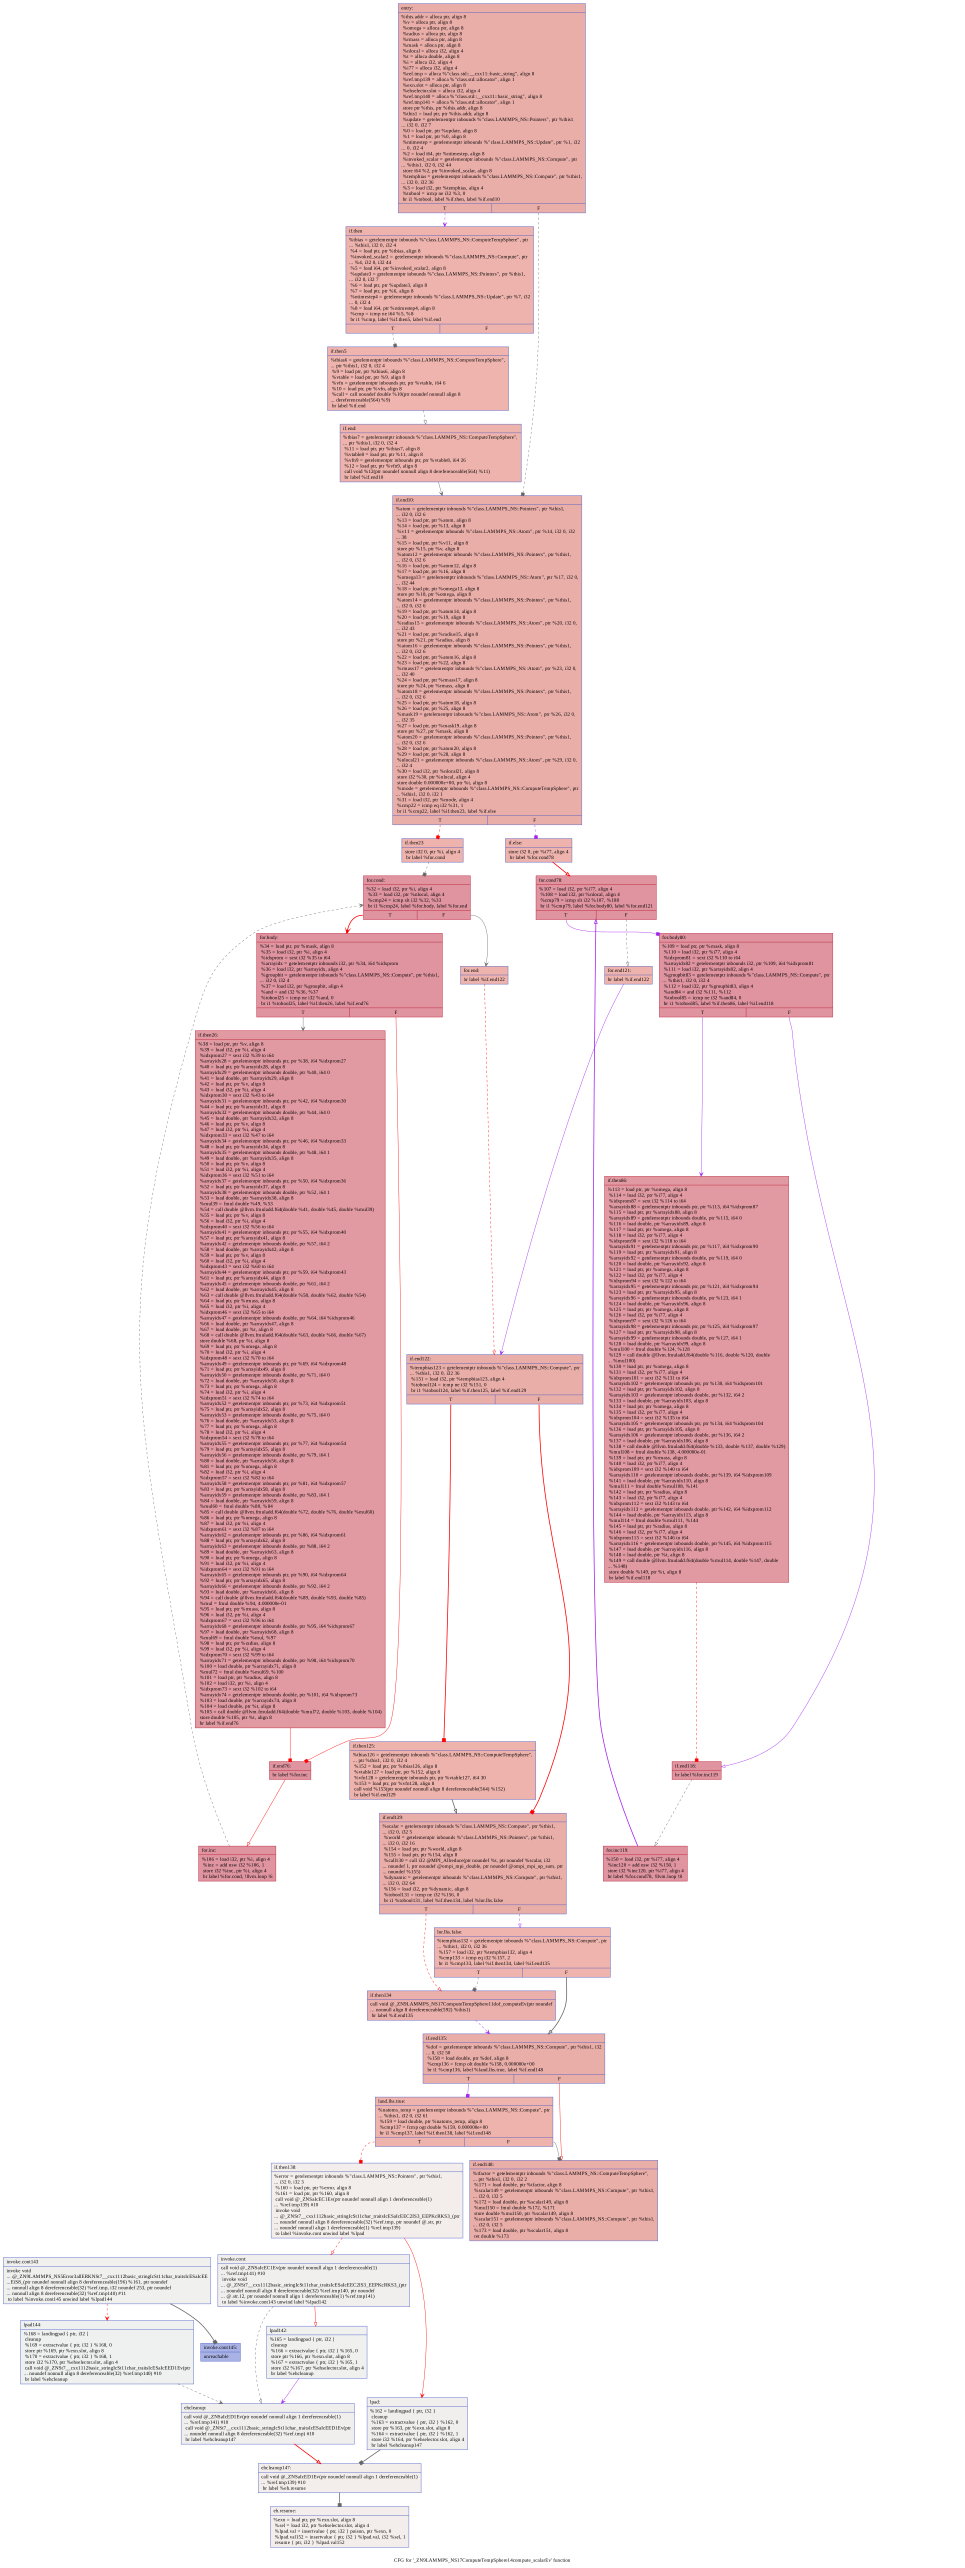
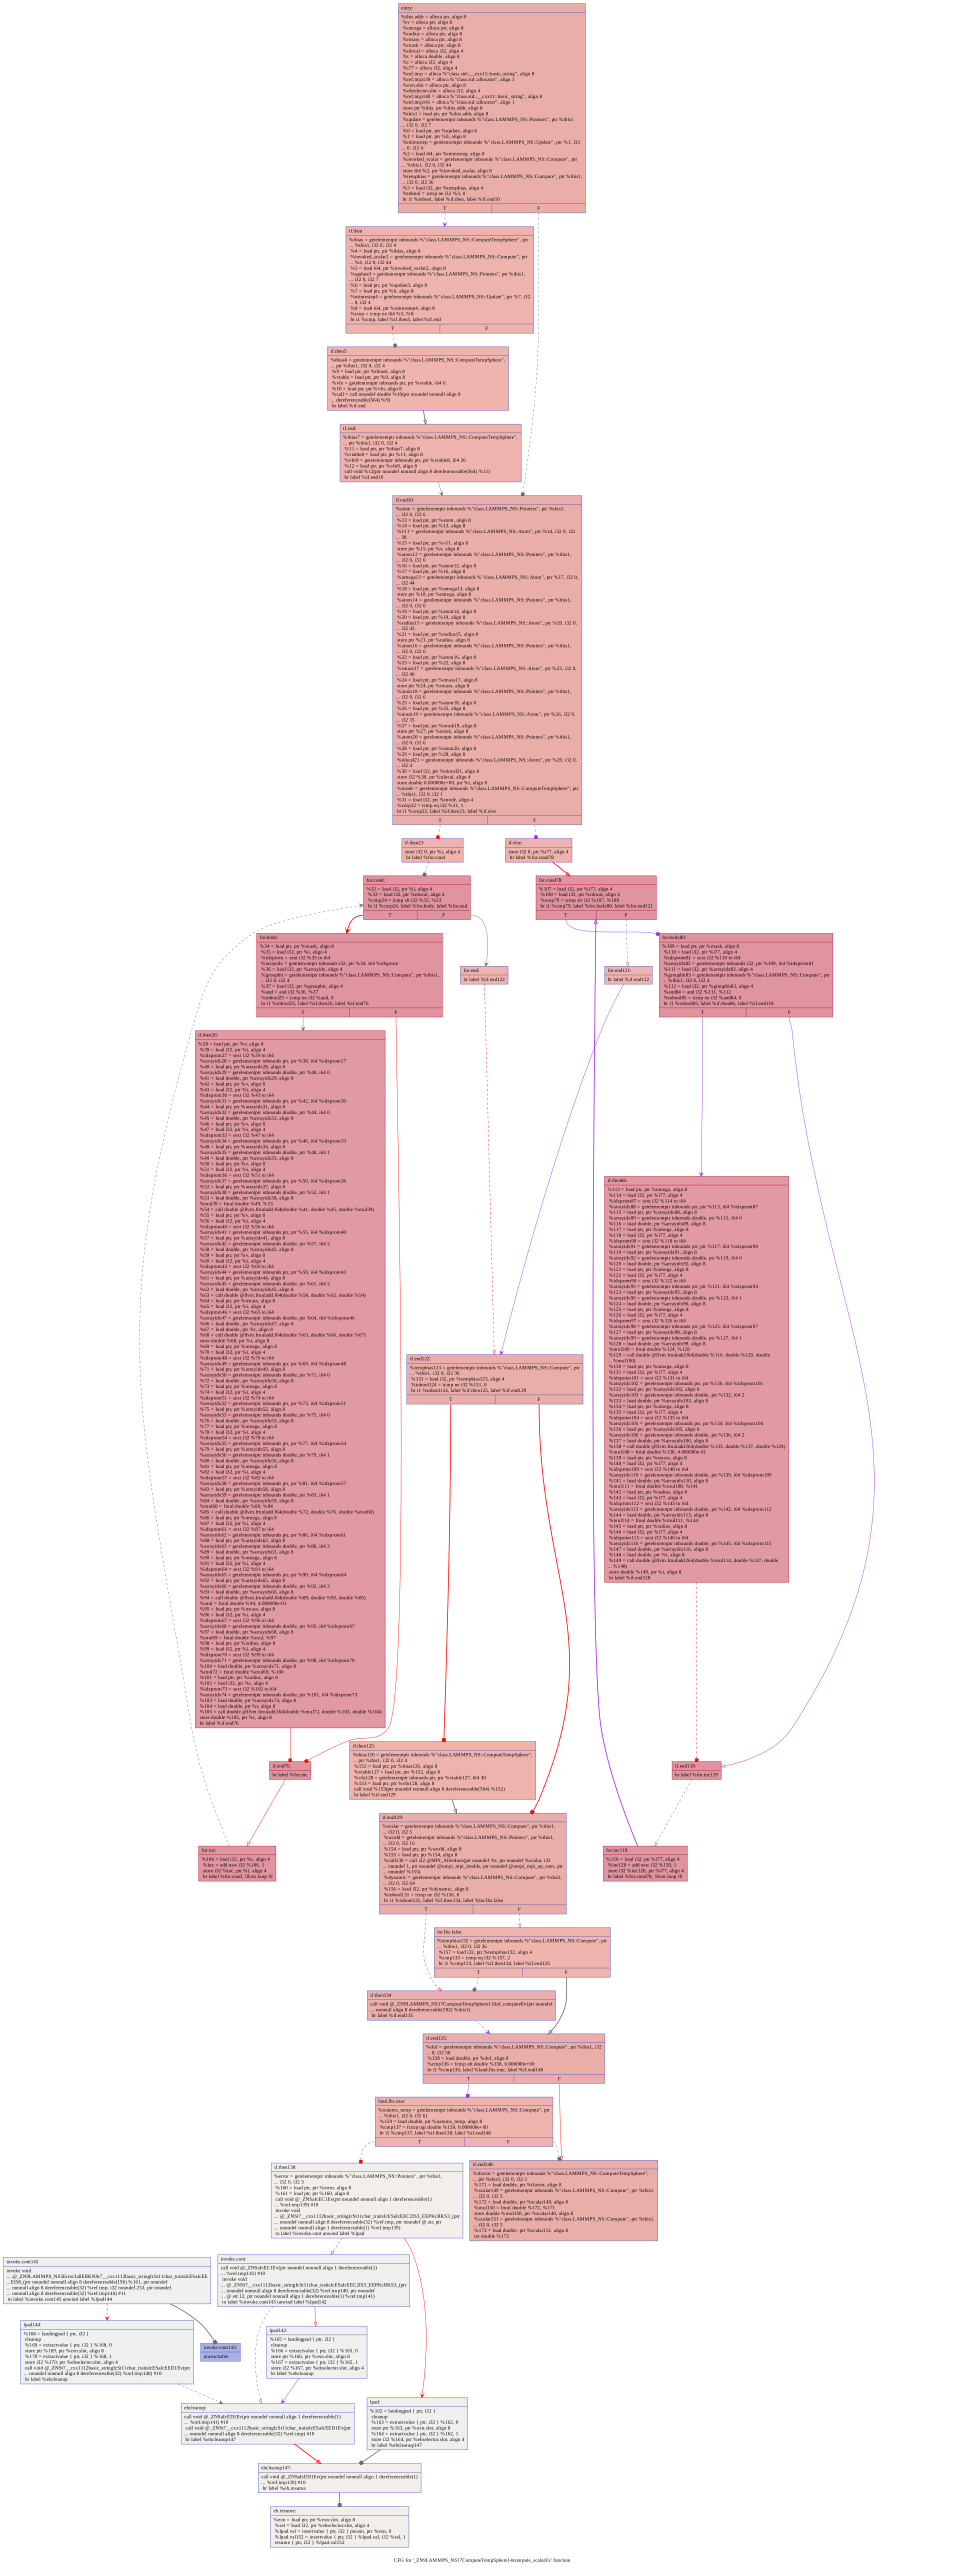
(424, 415) -> (424, 415)
(557, 2149) -> (557, 2149)
